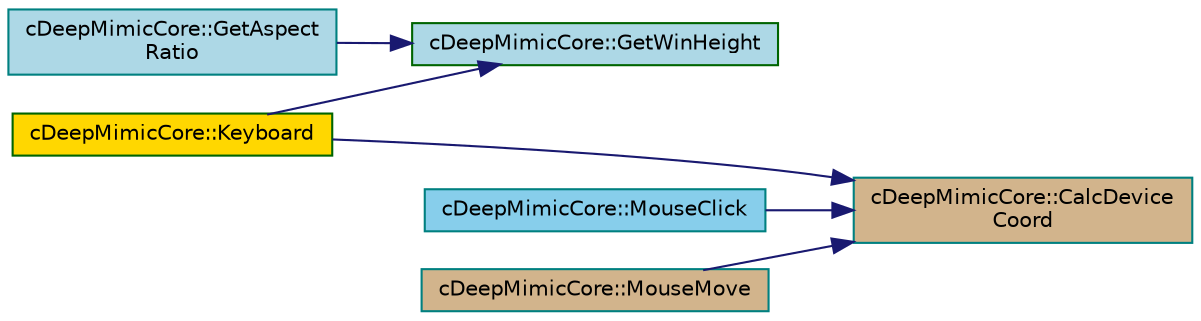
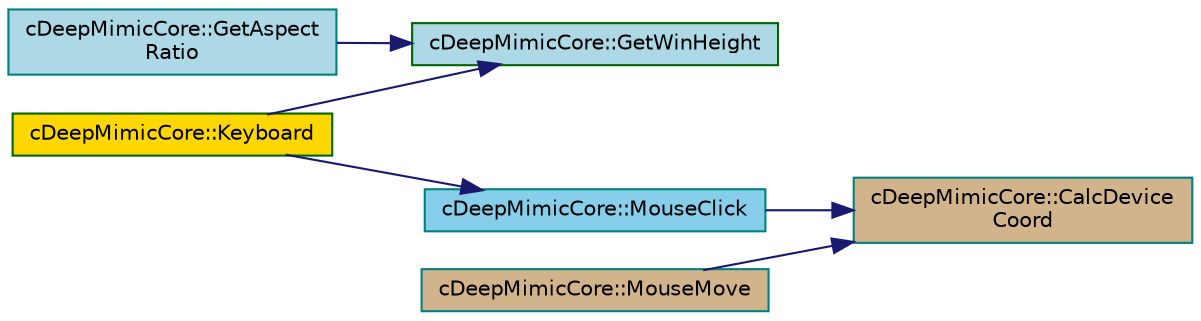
(583, 153) -> (373, 171)
